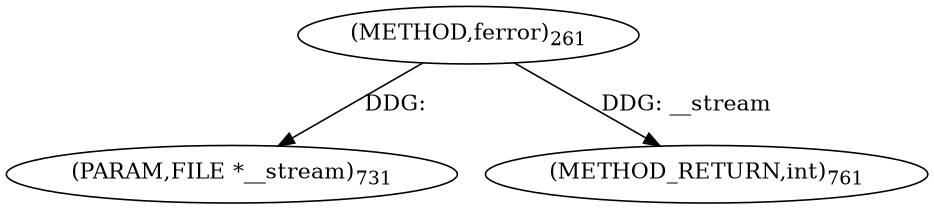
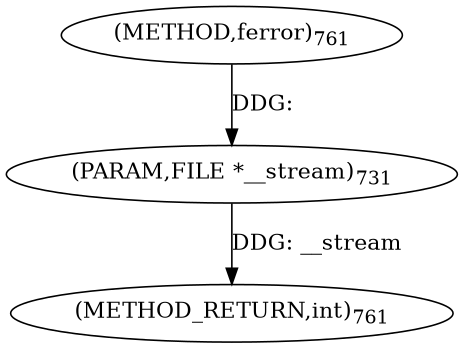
(568, 33) -> (332, 33)
(580, 101) -> (232, 236)
